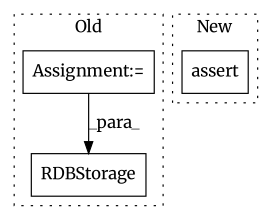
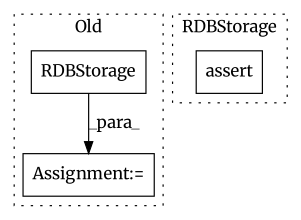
(215, 28) -> (230, 28)
(89, 118) -> (89, 118)
